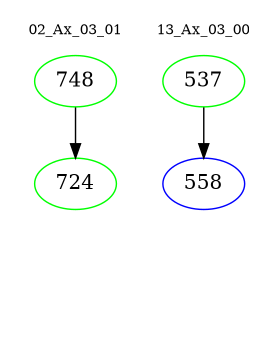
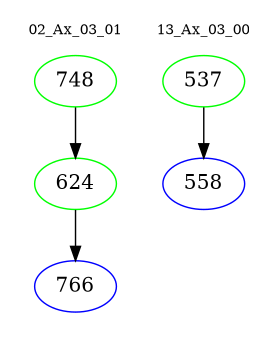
(76, 184) -> (76, 184)
none -> (76, 286)
